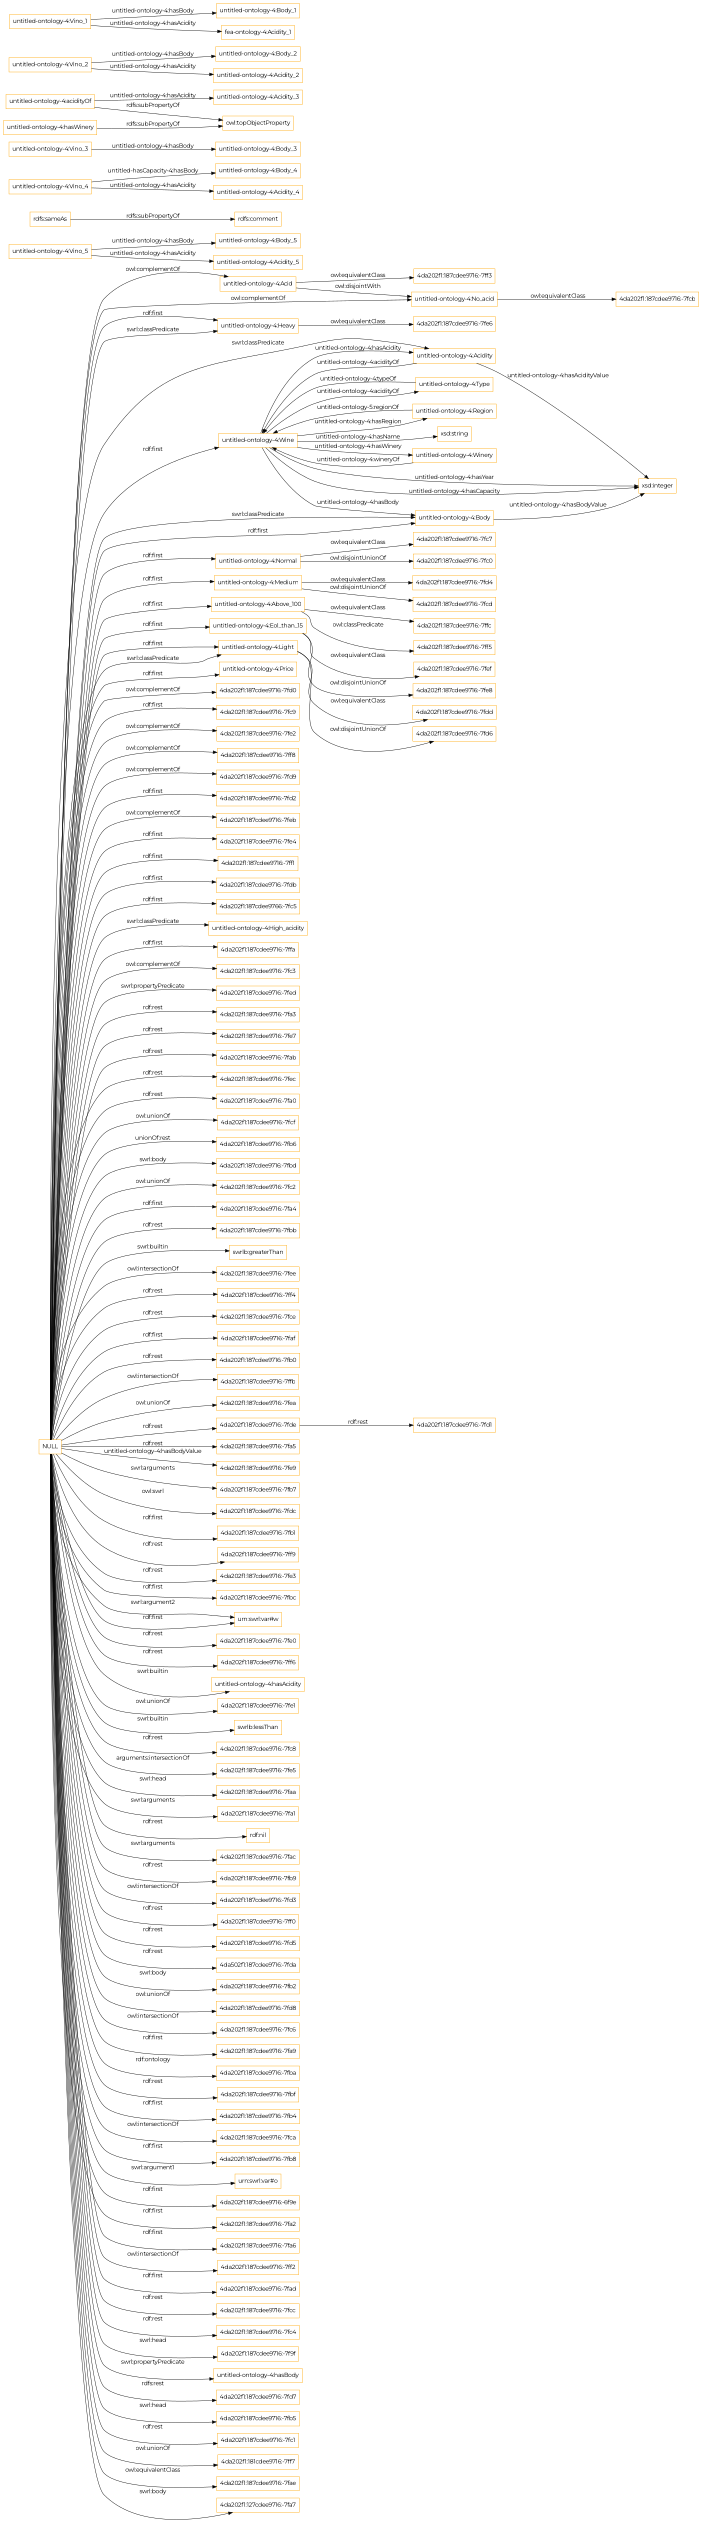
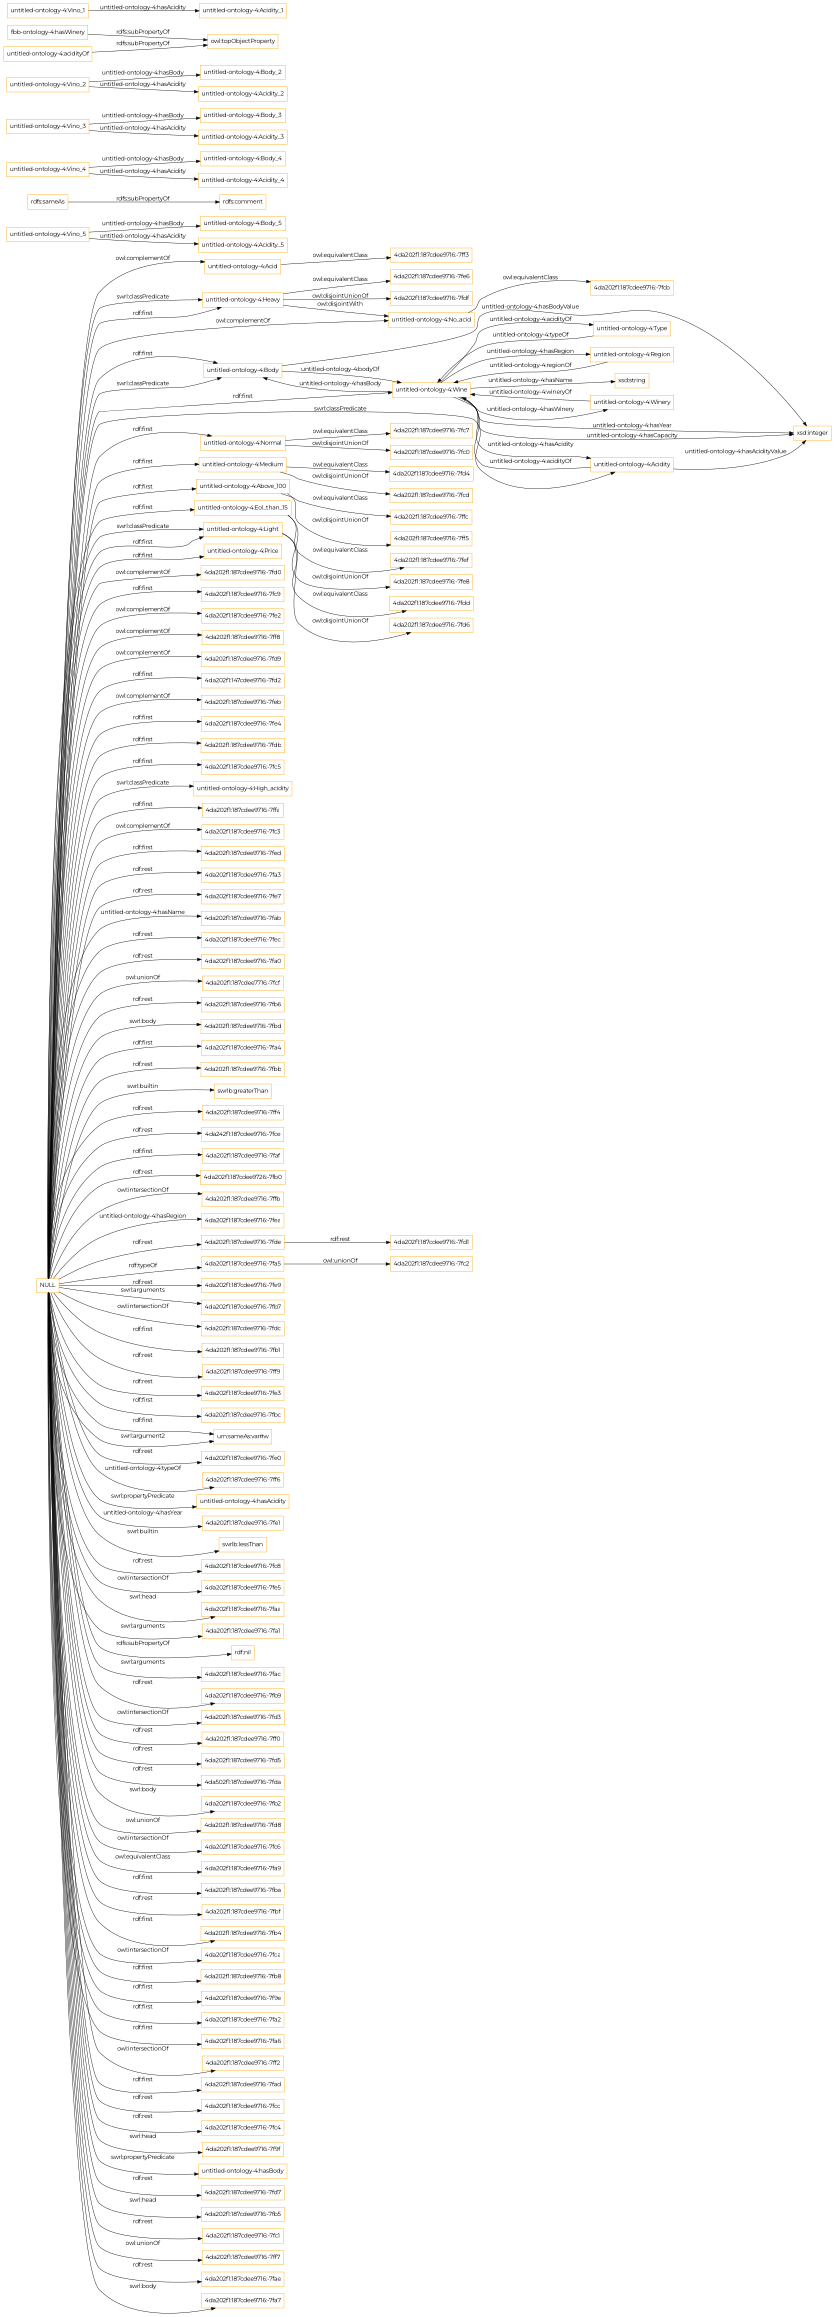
(258, 11) -> none
(258, 32) -> (243, 11)
(152, 99) -> (142, 134)
(50, 128) -> (48, 32)
(153, 171) -> (143, 159)
(352, 293) -> (334, 311)
none -> (431, 298)
none -> (340, 375)
(358, 407) -> (530, 365)
(358, 625) -> (340, 520)
(258, 799) -> (243, 681)
(258, 864) -> none
(258, 907) -> (243, 767)
(153, 986) -> (143, 848)
(153, 1051) -> (143, 913)
(258, 1123) -> (243, 983)
(153, 1138) -> (143, 999)
(76, 1261) -> (335, 1264)
(258, 1274) -> none
(258, 1317) -> (243, 1134)
(258, 1360) -> (243, 1178)
(153, 1403) -> (143, 1216)
(153, 1444) -> (143, 1266)
(153, 1451) -> (143, 1283)
(153, 1491) -> (143, 1307)
(258, 1620) -> (243, 1437)
(153, 1652) -> (143, 1469)
(153, 1671) -> (143, 1496)
(153, 1701) -> (143, 1513)
(153, 1758) -> (143, 1578)
(153, 1822) -> (143, 1643)
(153, 2038) -> (143, 1857)
(153, 2060) -> (143, 1877)
(258, 2181) -> none
(258, 2203) -> (243, 1998)
(153, 2384) -> (143, 2179)
(258, 2462) -> (243, 2258)
(153, 2470) -> (143, 2265)
(258, 2505) -> (243, 2301)
